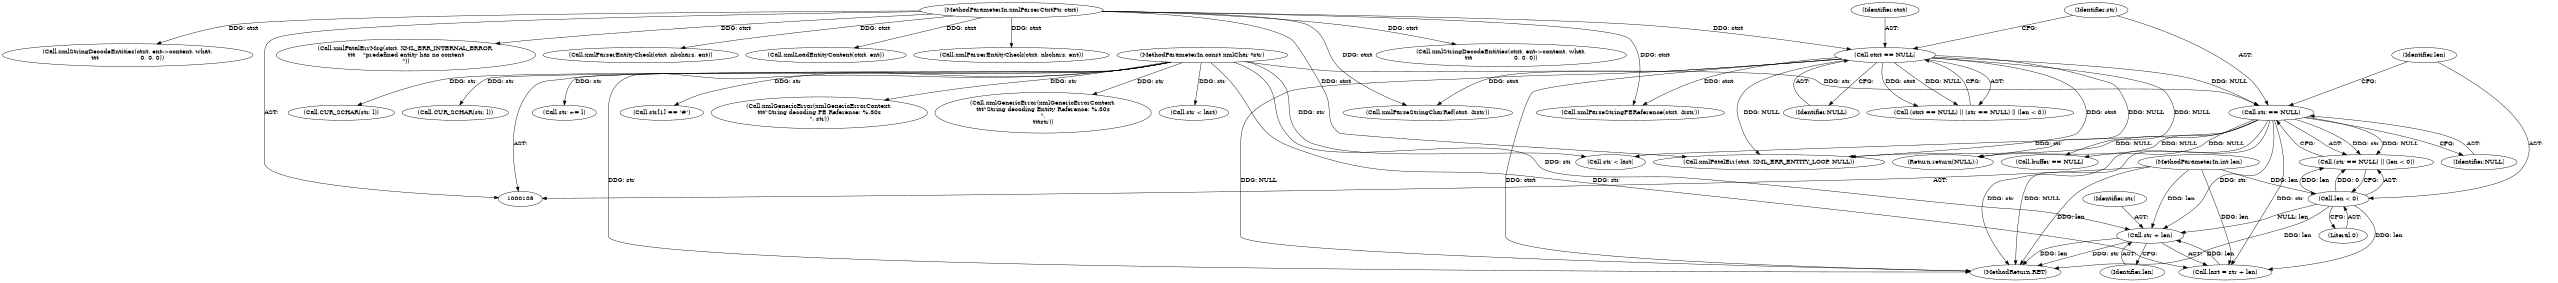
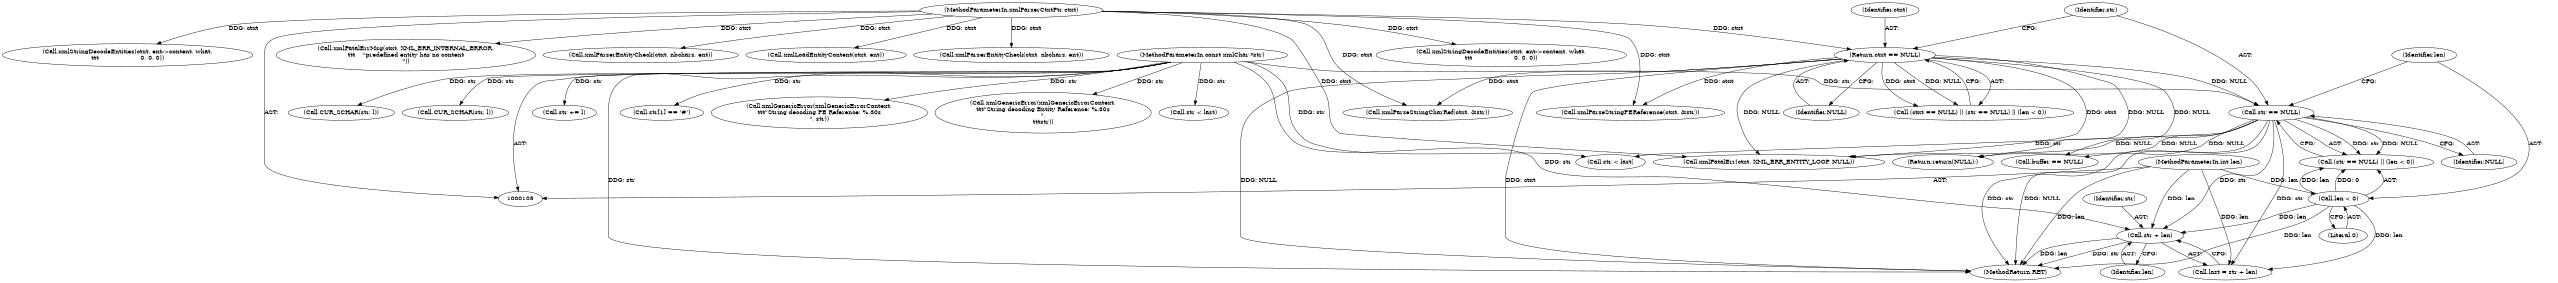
(1885, 55) -> (1885, 55)
(2363, 181) -> none
(1679, 193) -> none
(2293, 217) -> (2293, 217)
(2220, 254) -> (2220, 254)
